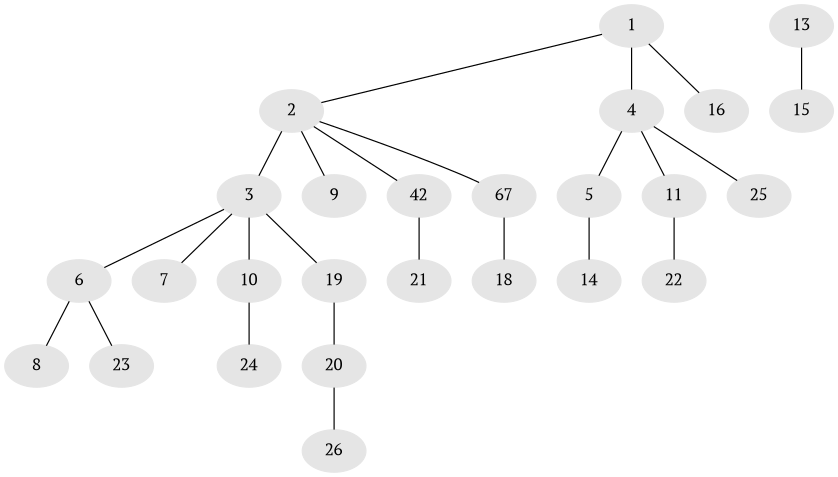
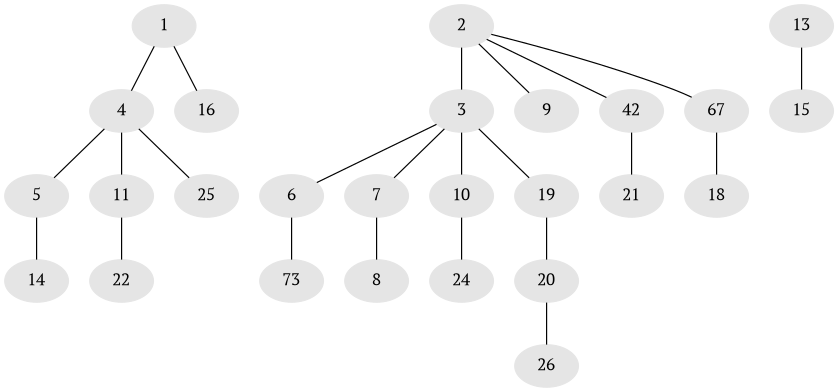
(462, 68) -> none
(58, 324) -> (377, 239)
(122, 366) -> (292, 281)
